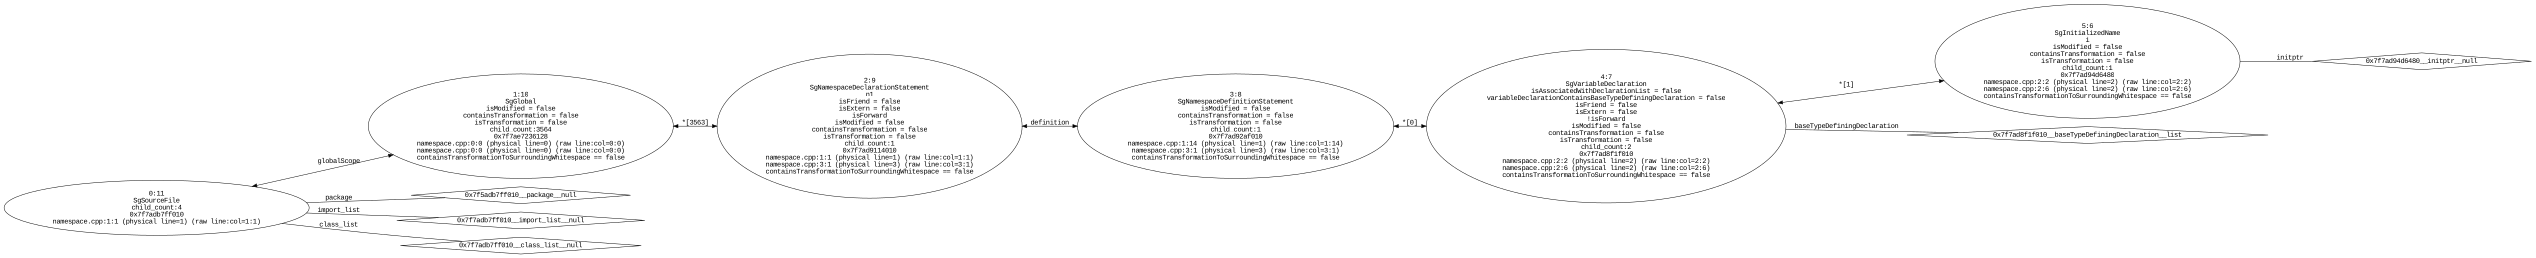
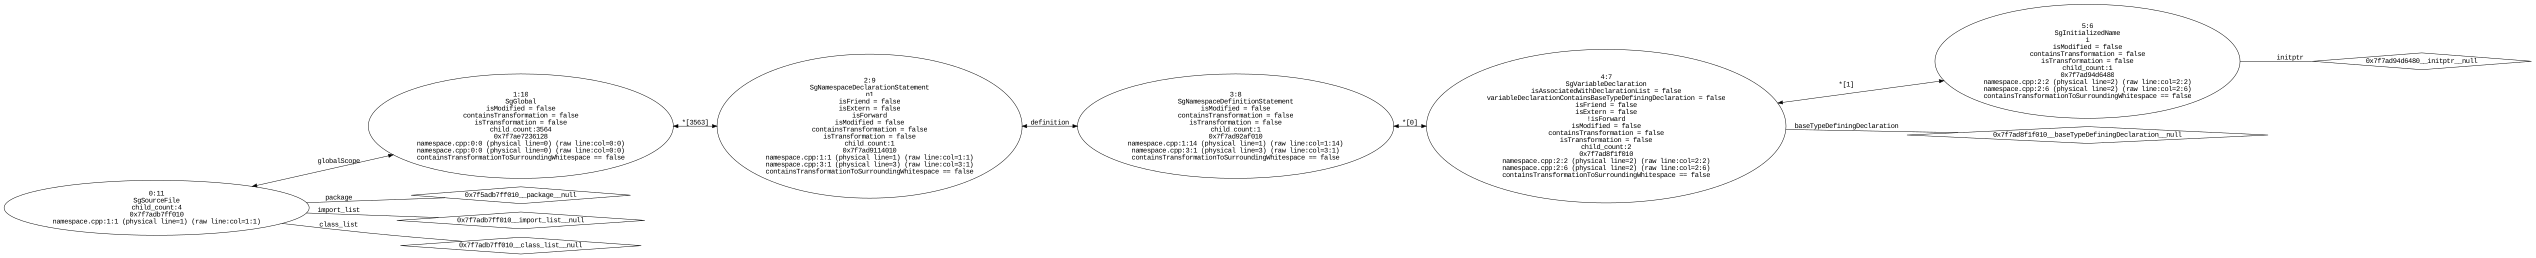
(2087, 135) -> (2087, 135)
